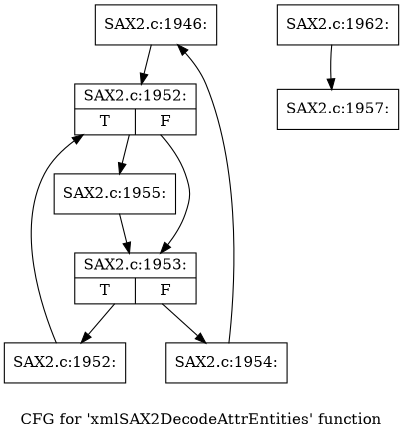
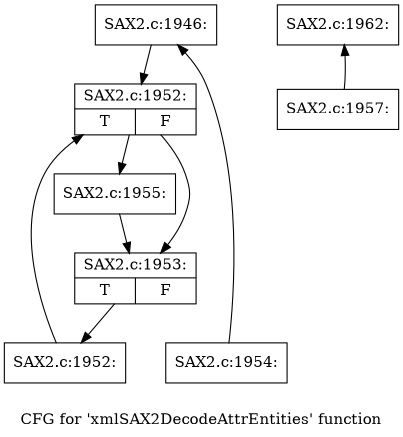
(331, 62) -> (345, 73)
(180, 320) -> none
